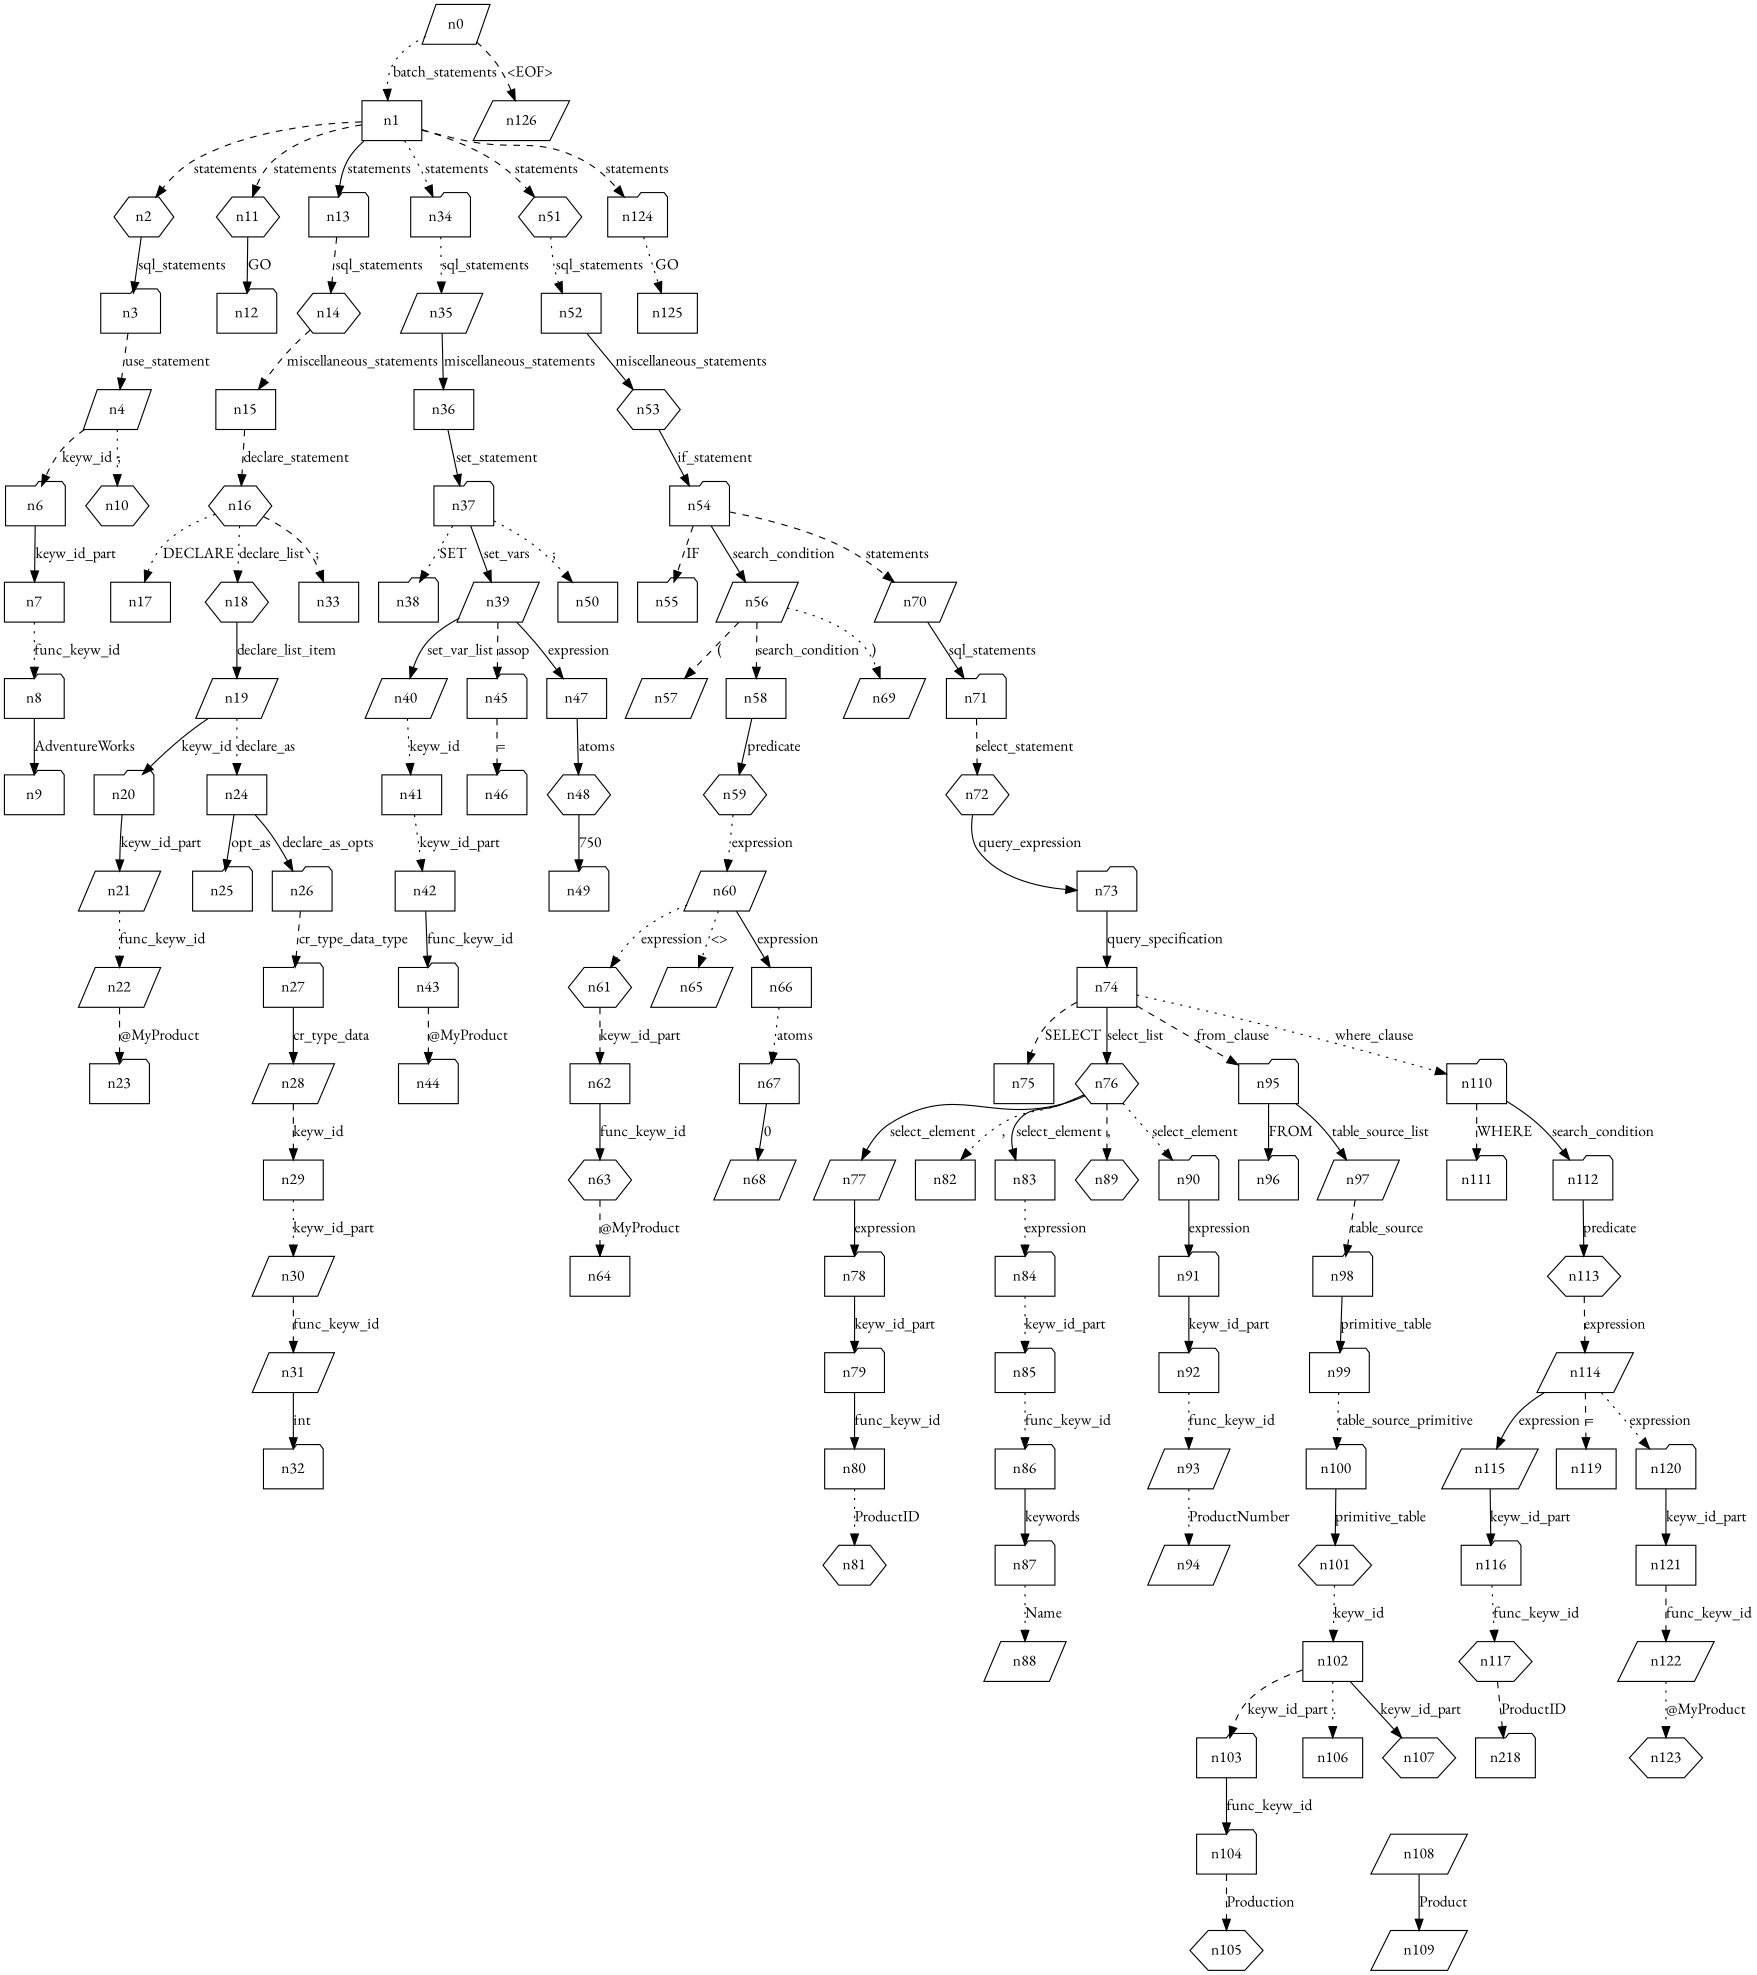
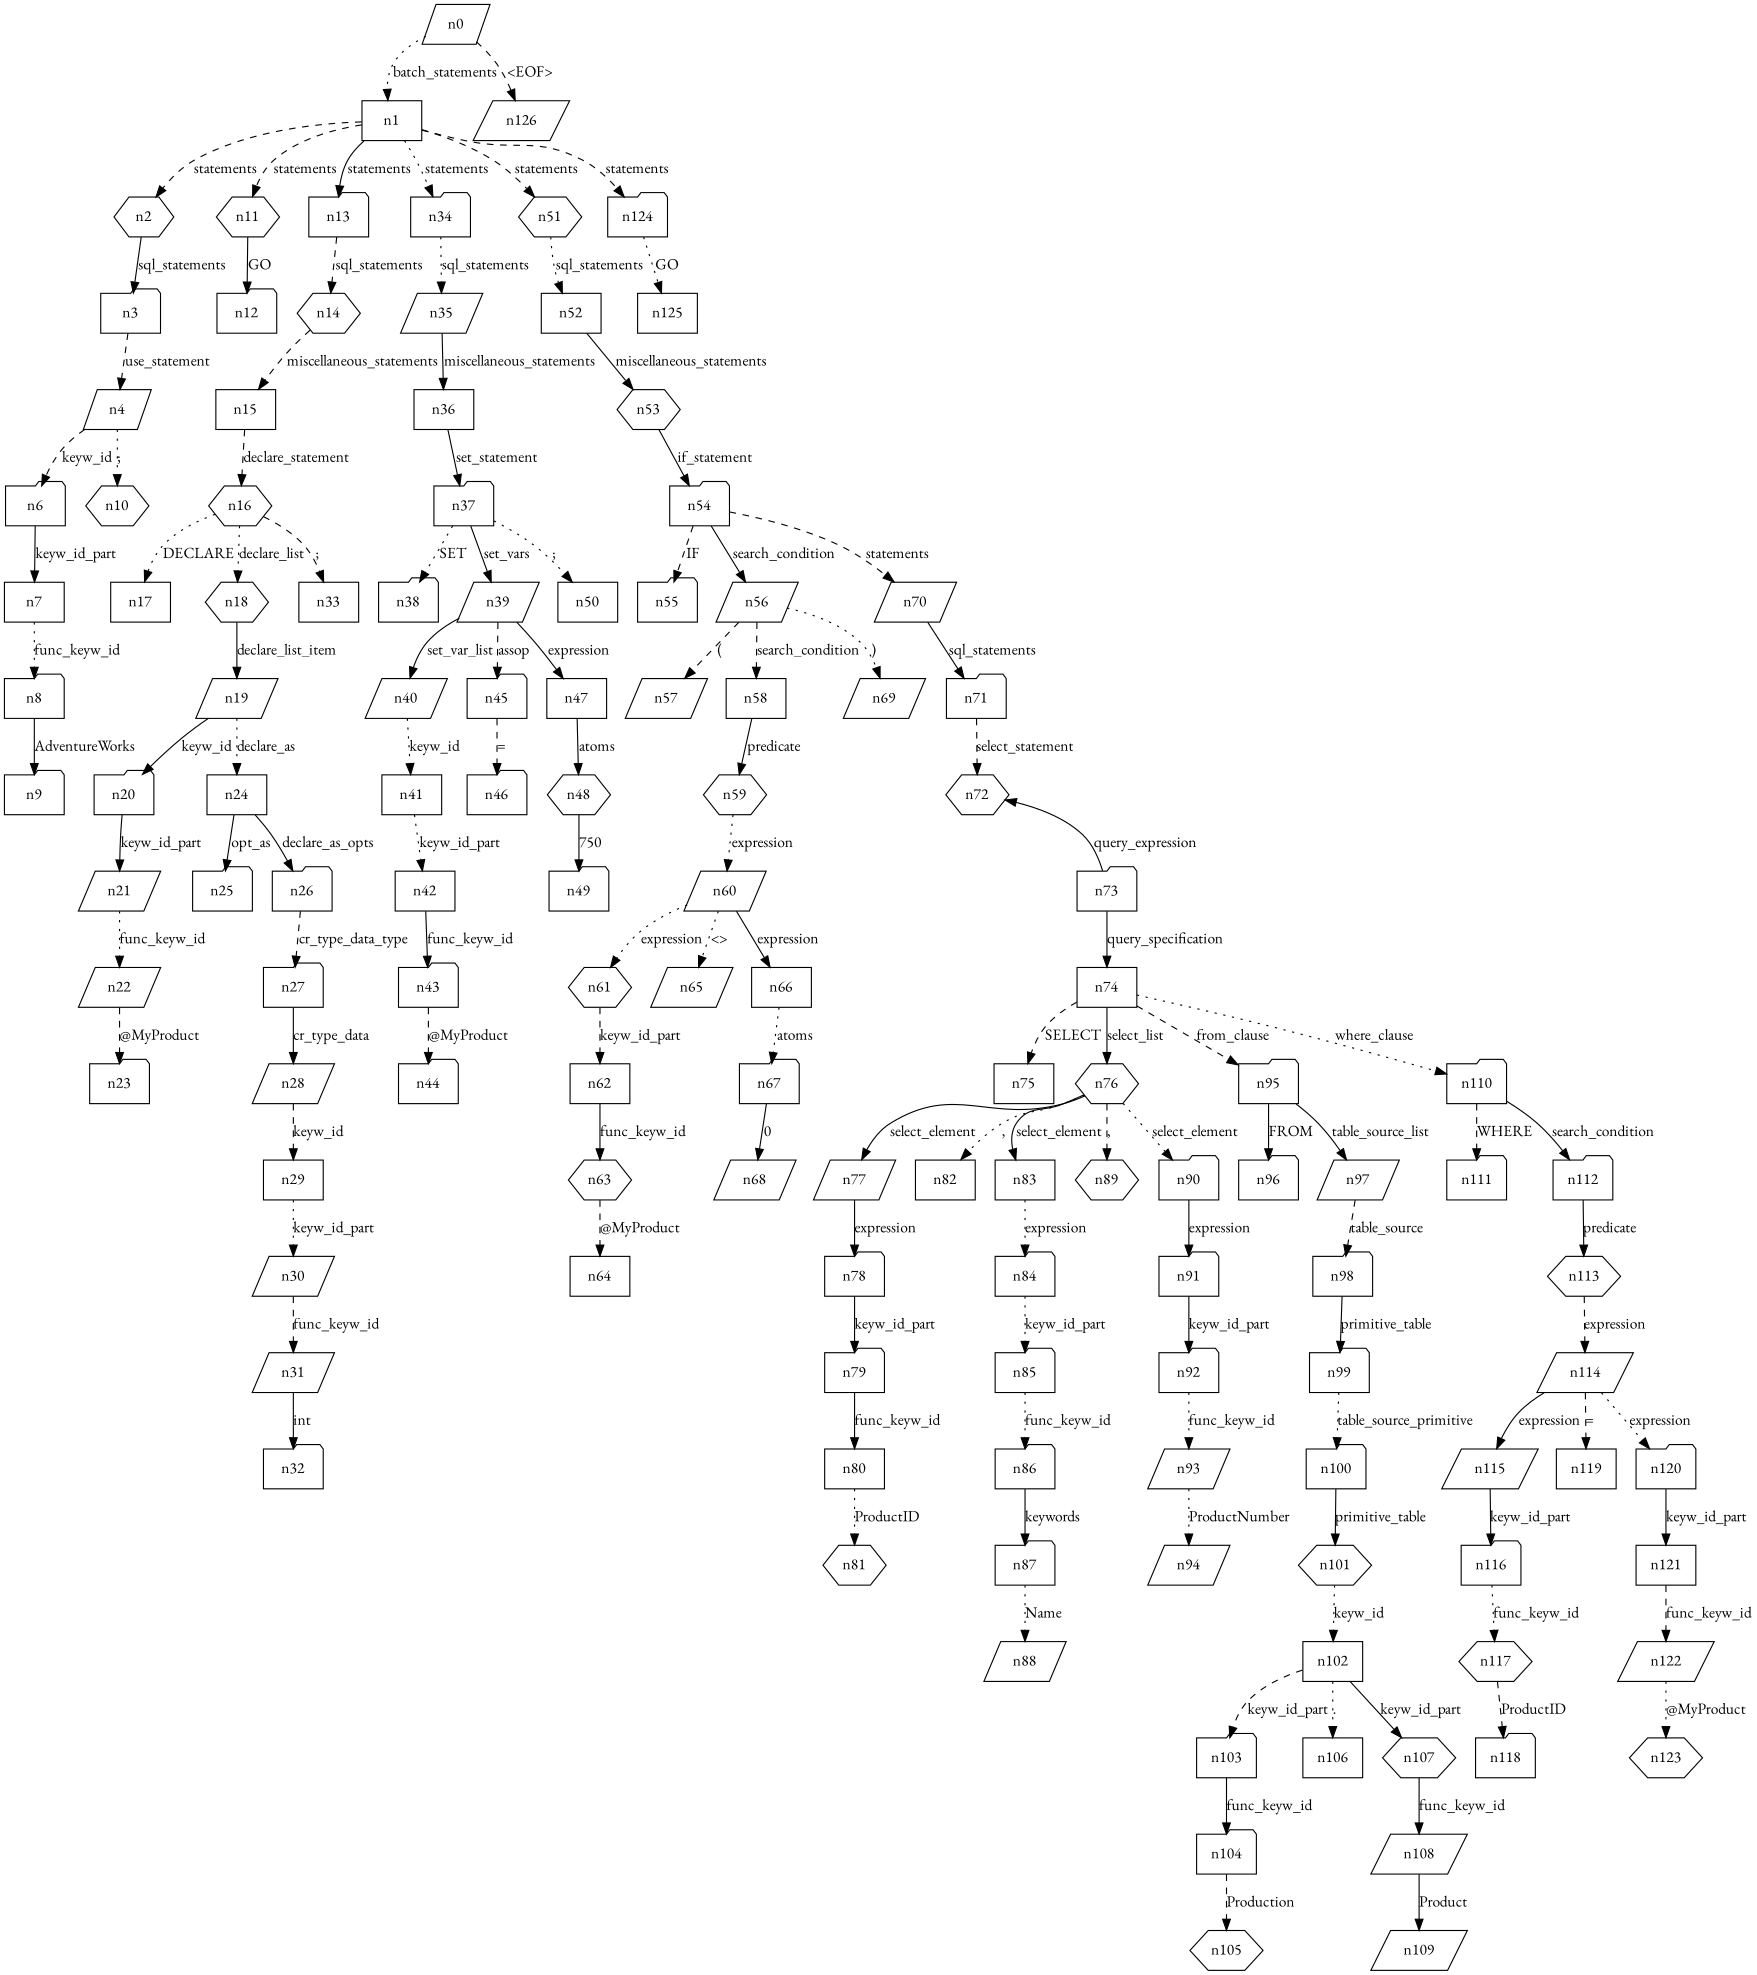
(1001, 871) -> (1070, 825)
(1505, 1758) -> (1505, 1758)
none -> (1419, 1800)
